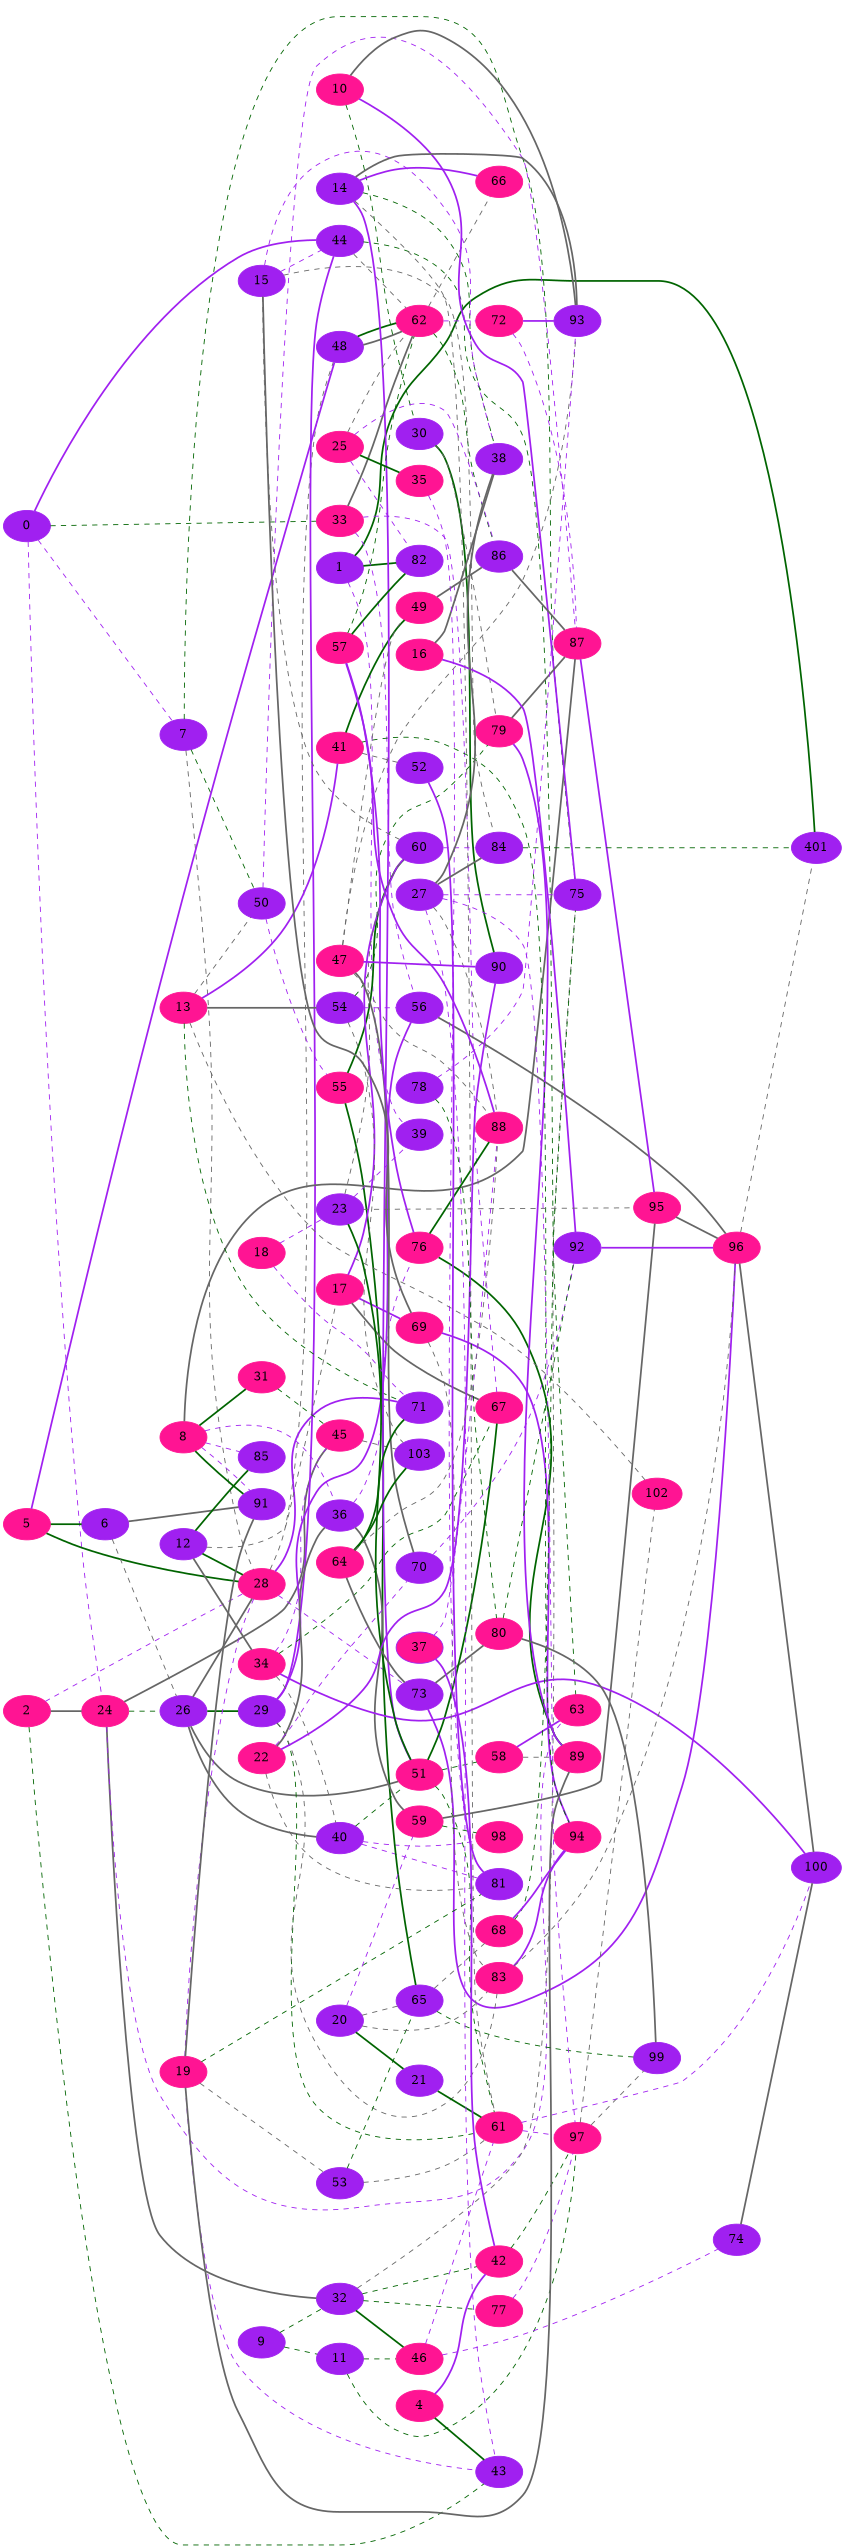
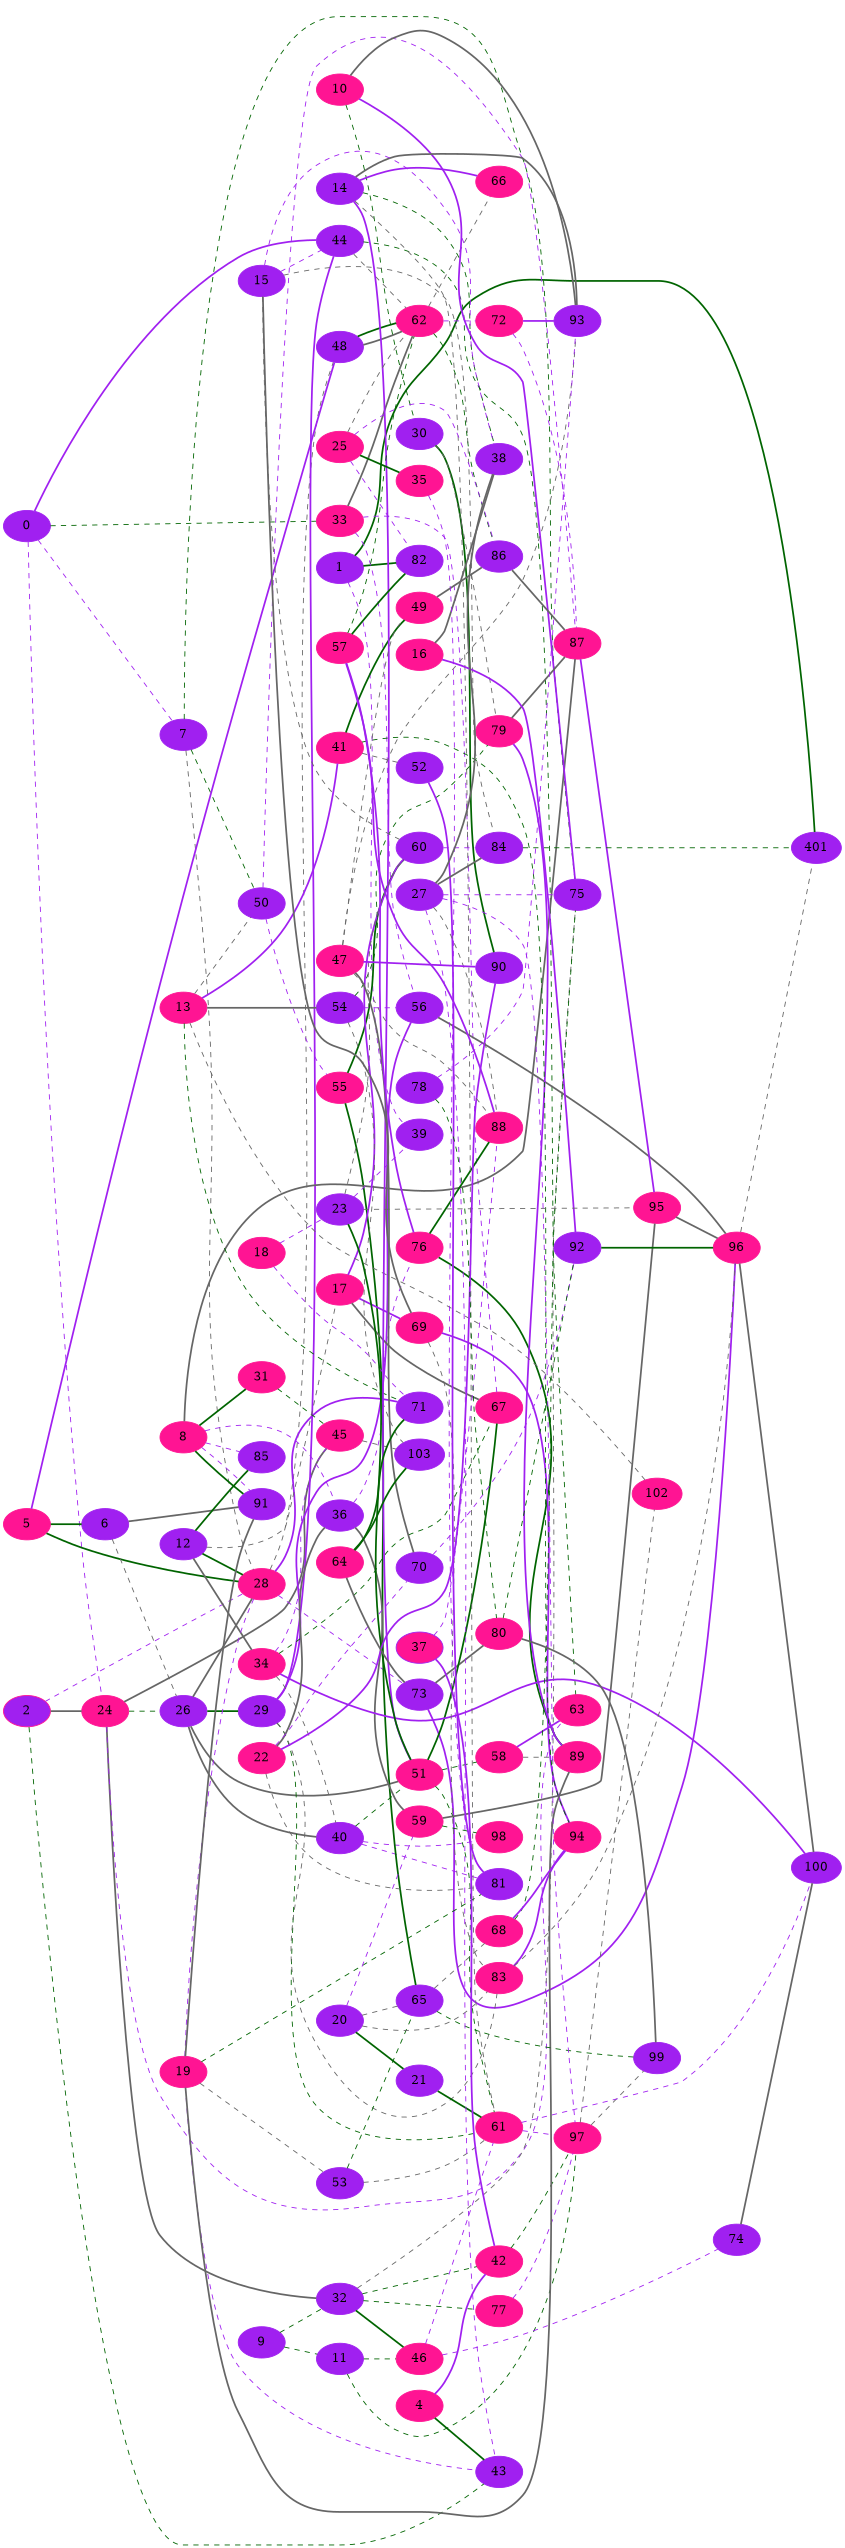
(660, 1248) -> (660, 1248)
(443, 1480) -> none
(27, 1711) -> (27, 1711)
